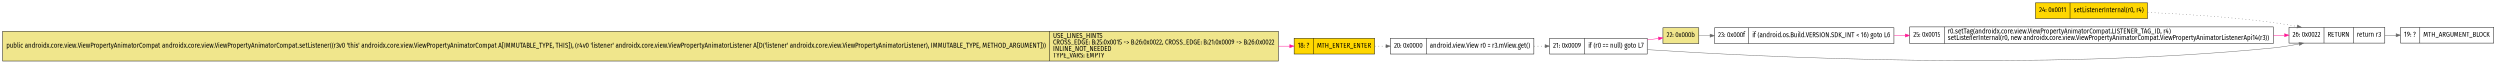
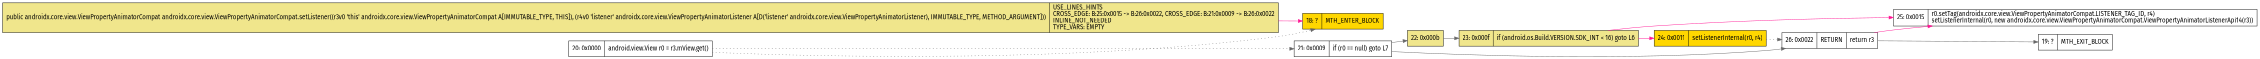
(2279, 35) -> (1901, 29)
(2457, 35) -> (2085, 42)
(1804, 36) -> (1549, 38)
none -> (1644, 38)
(1653, 39) -> (1397, 42)
(1344, 46) -> (1353, 21)
(1380, 46) -> (1012, 55)
